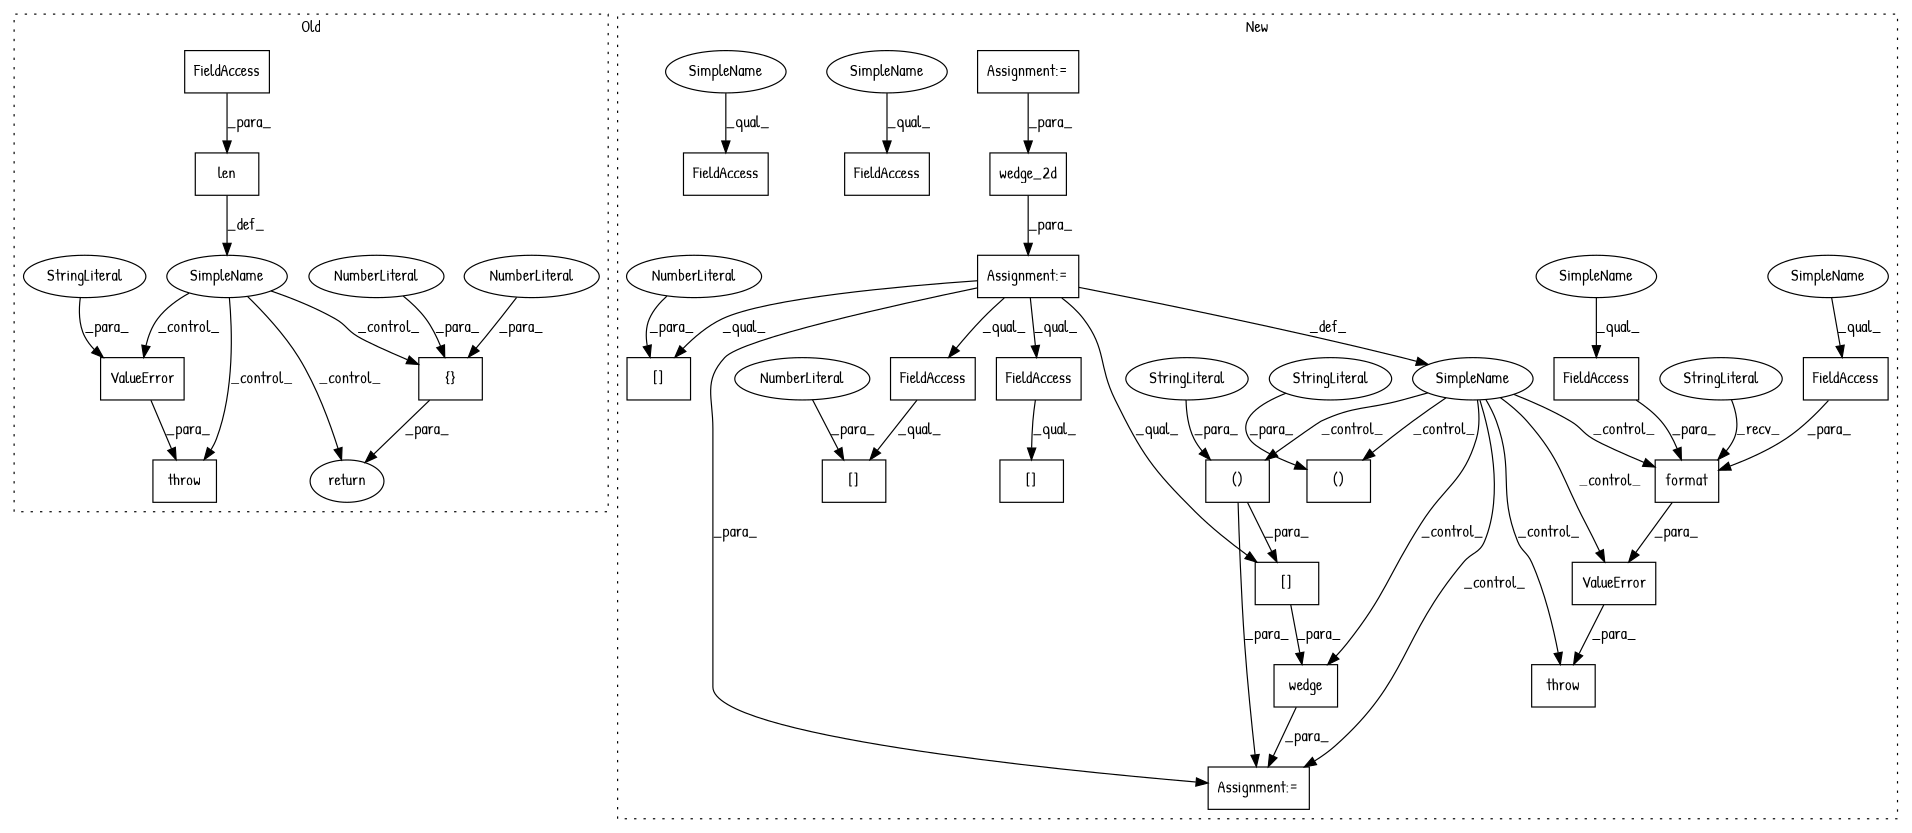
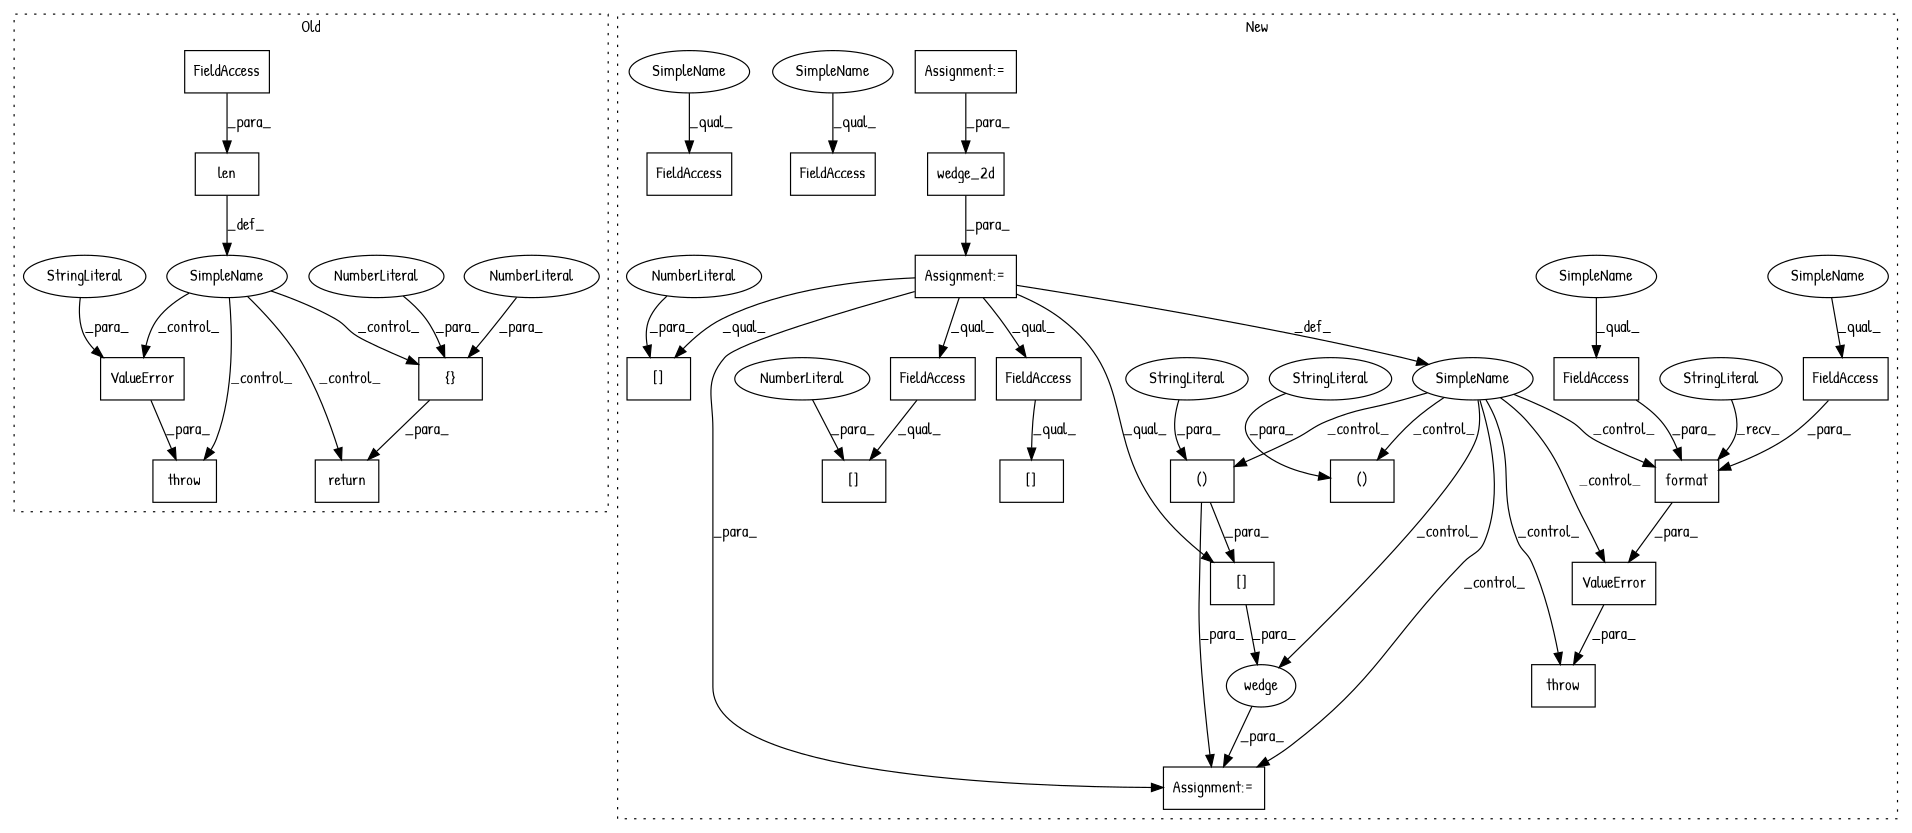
(347, 481) -> (347, 481)
(1306, 686) -> (1261, 686)
